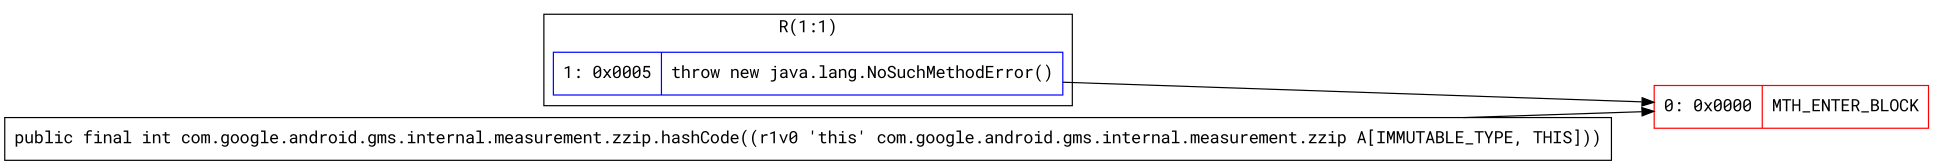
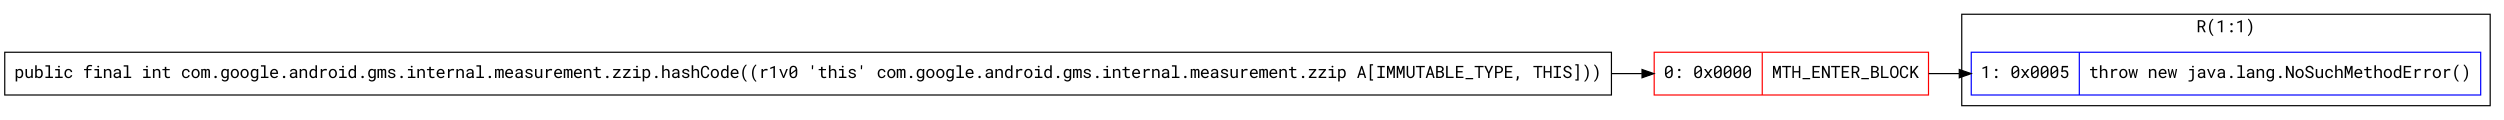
(1352, 92) -> (1944, 74)
